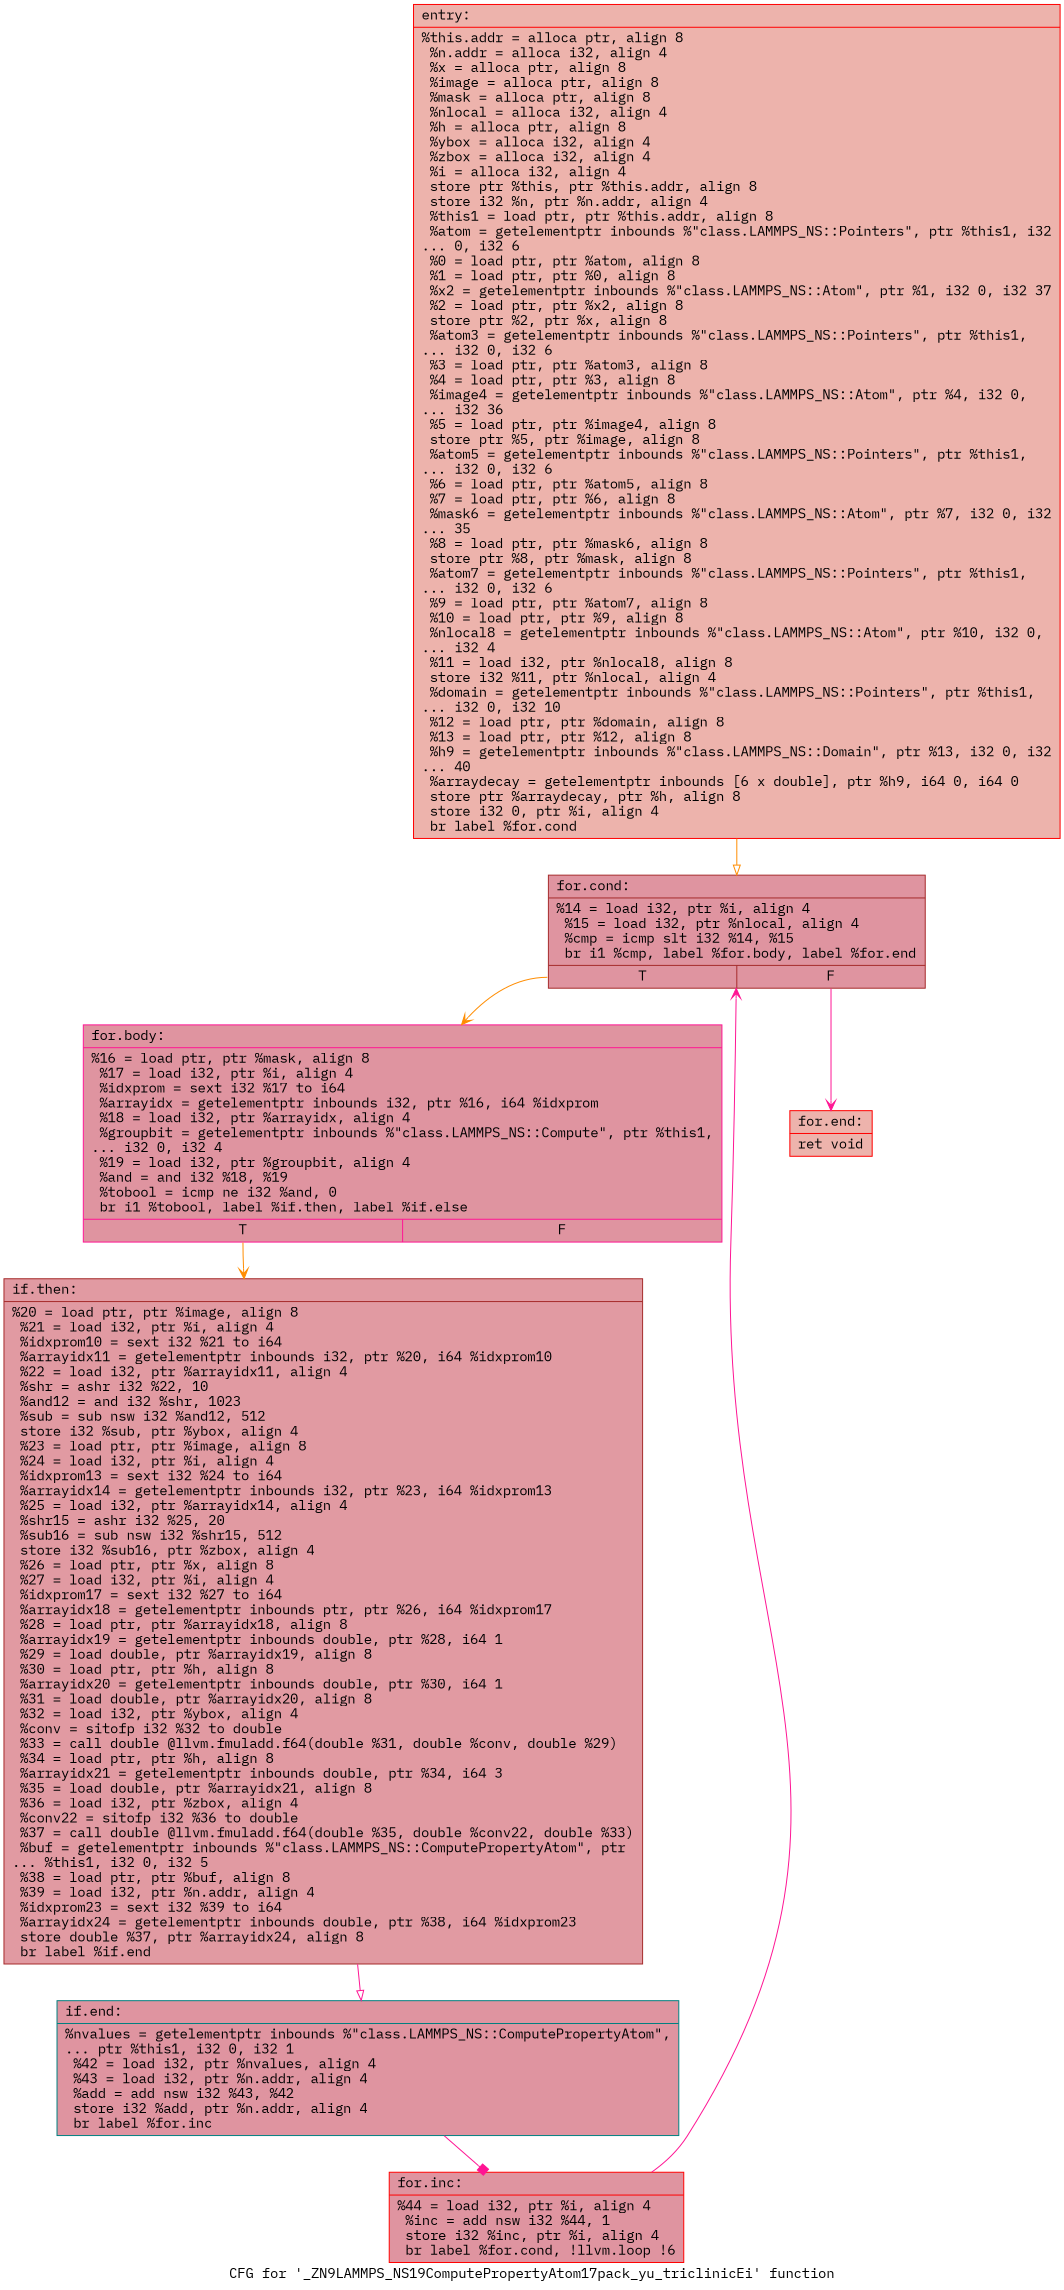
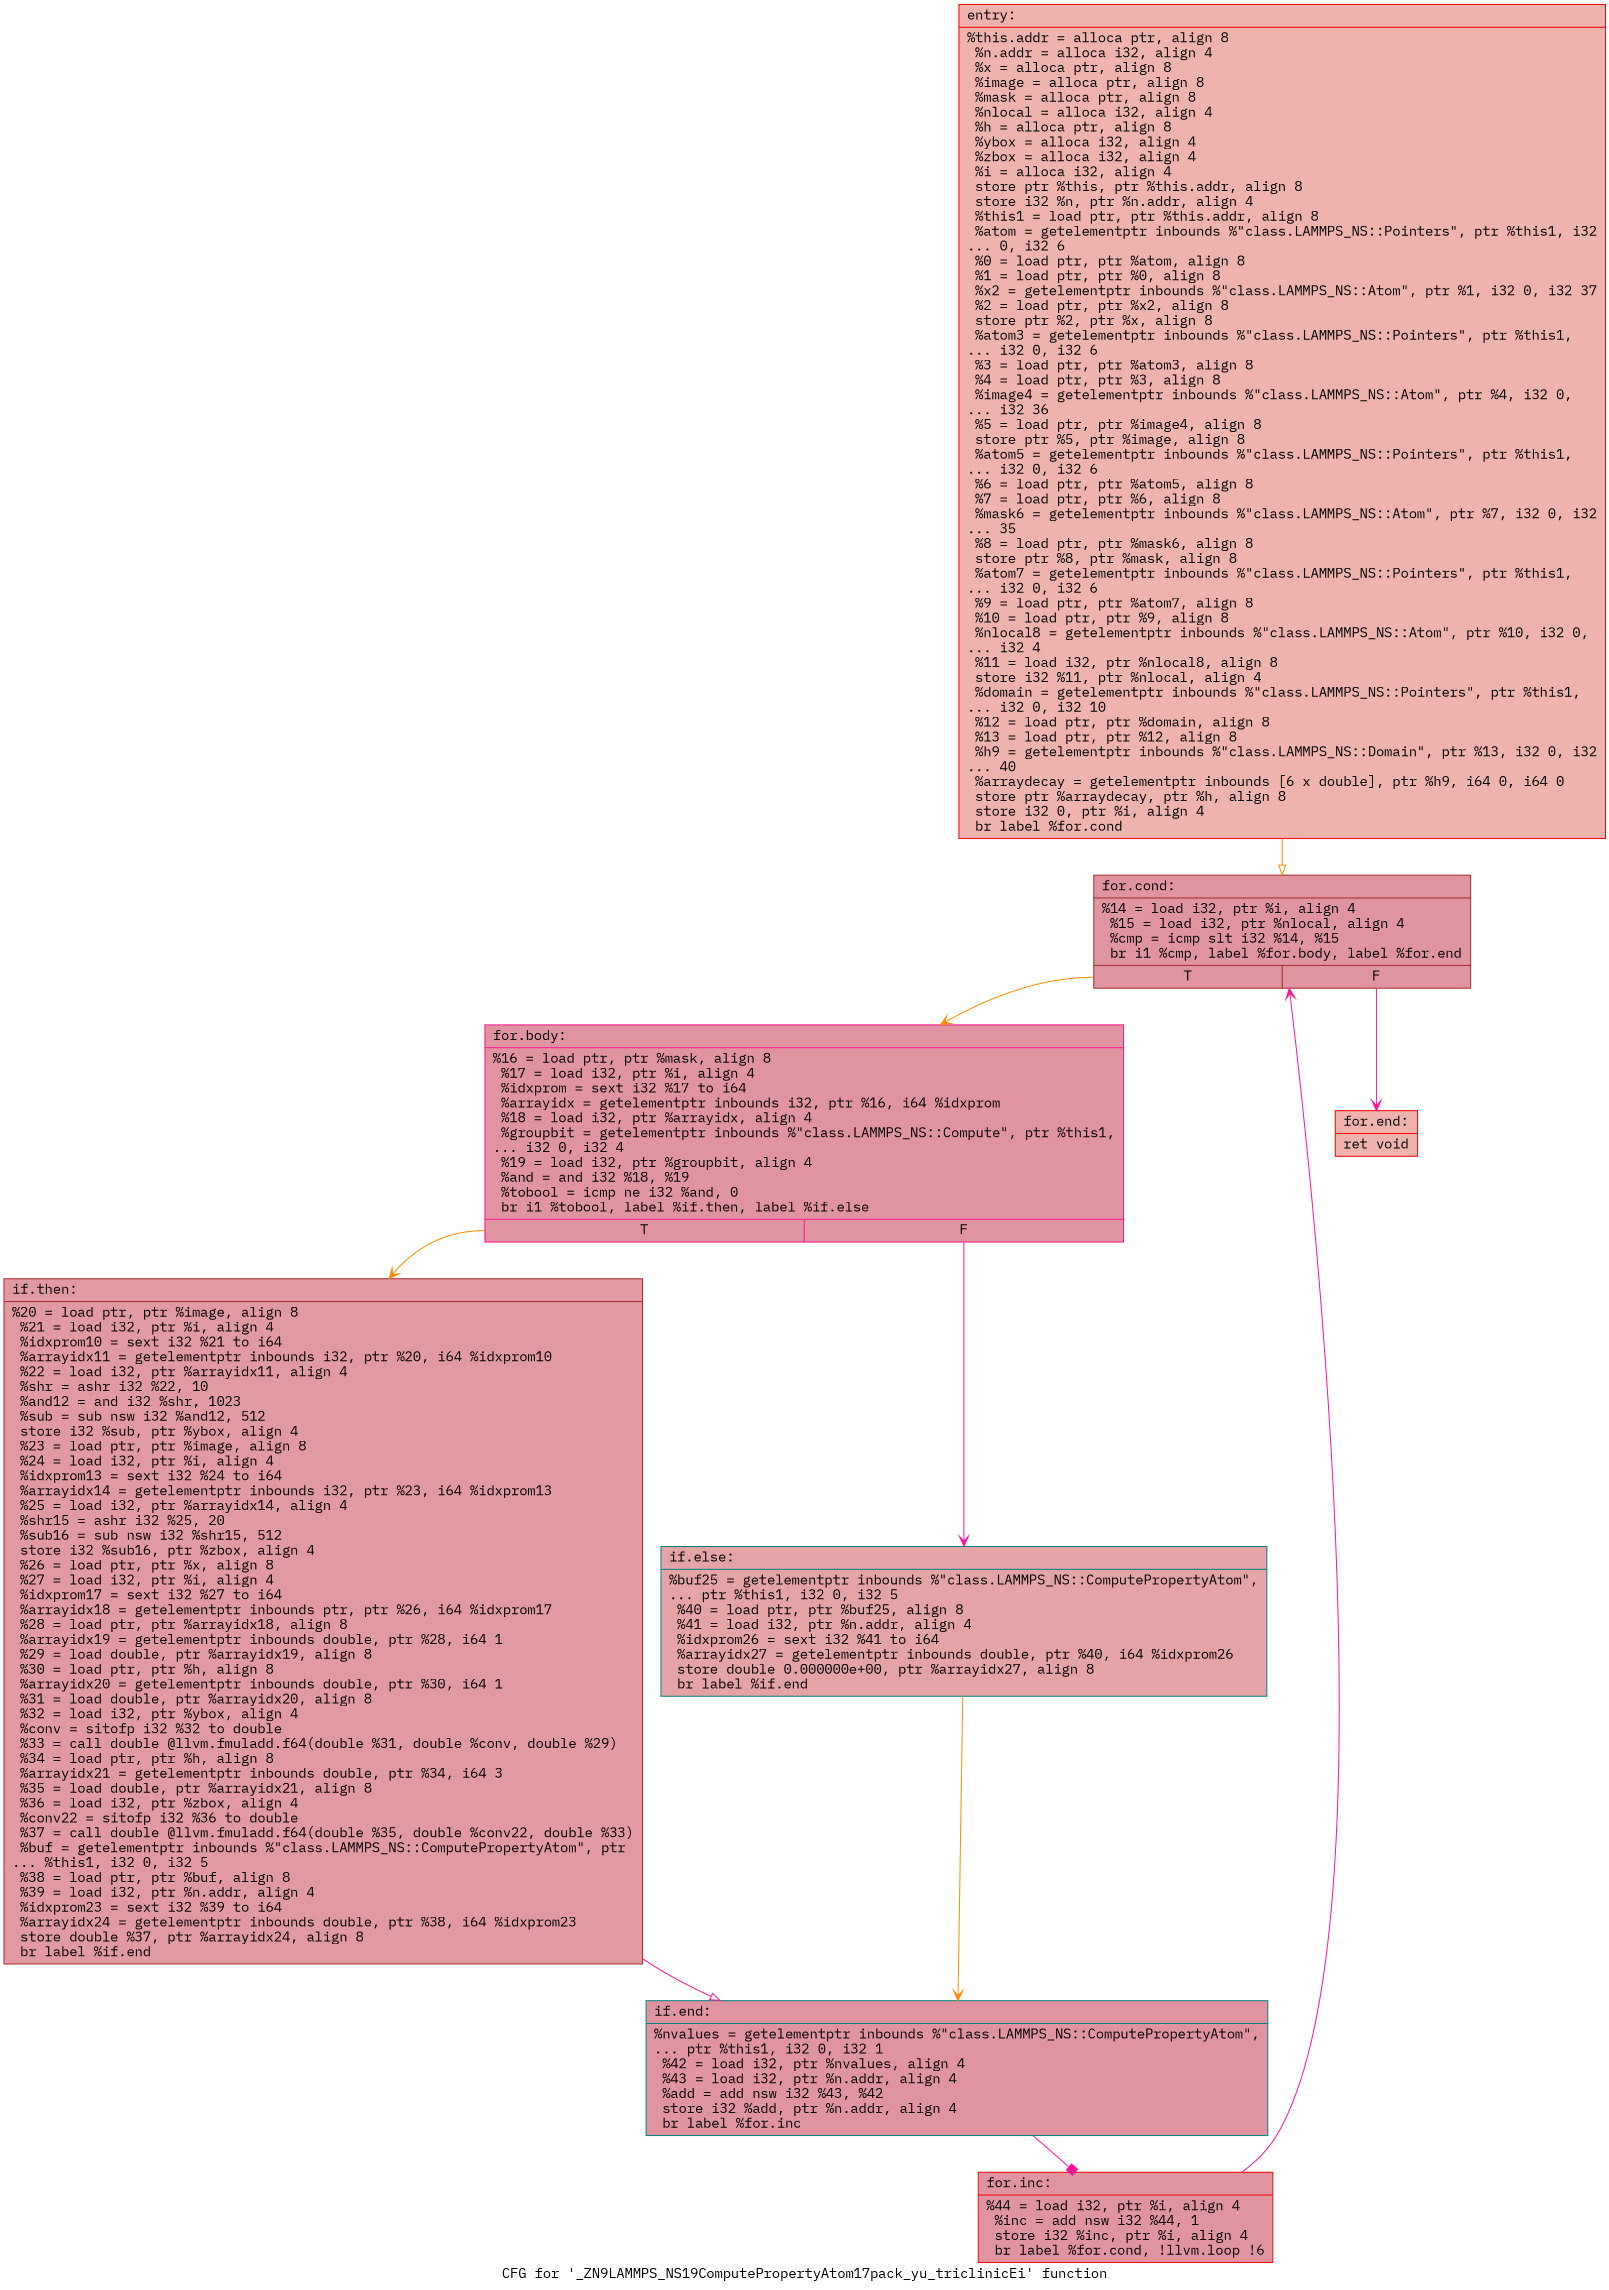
none -> (964, 1621)
